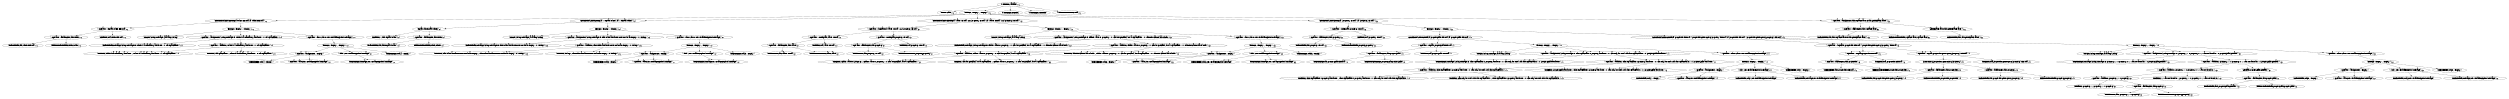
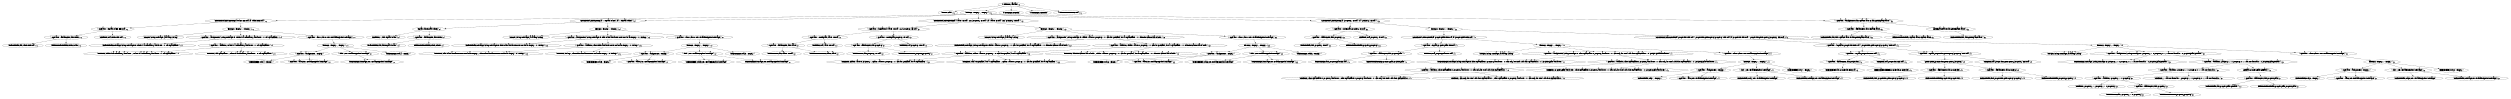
none -> (706, 62)
